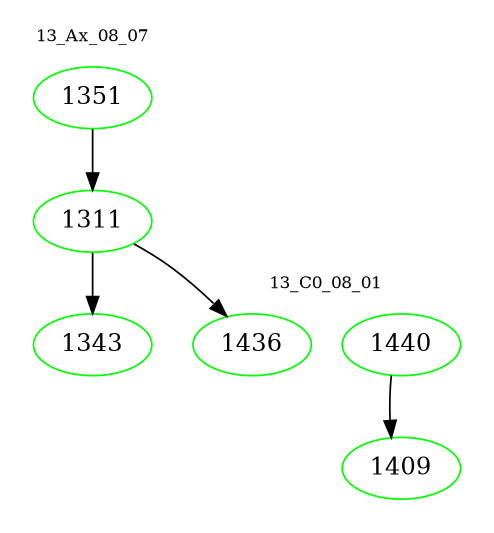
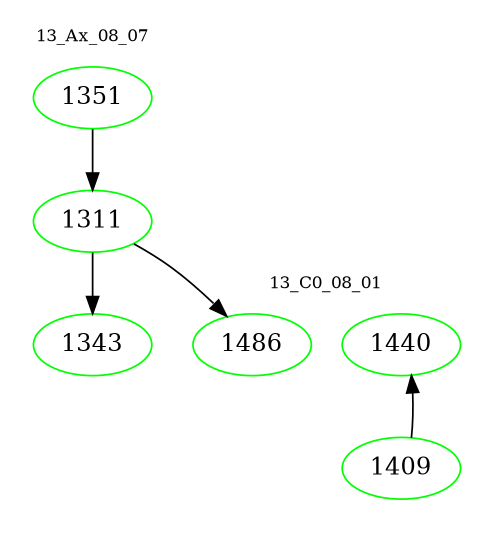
(252, 345) -> (252, 345)
(390, 398) -> (413, 415)
